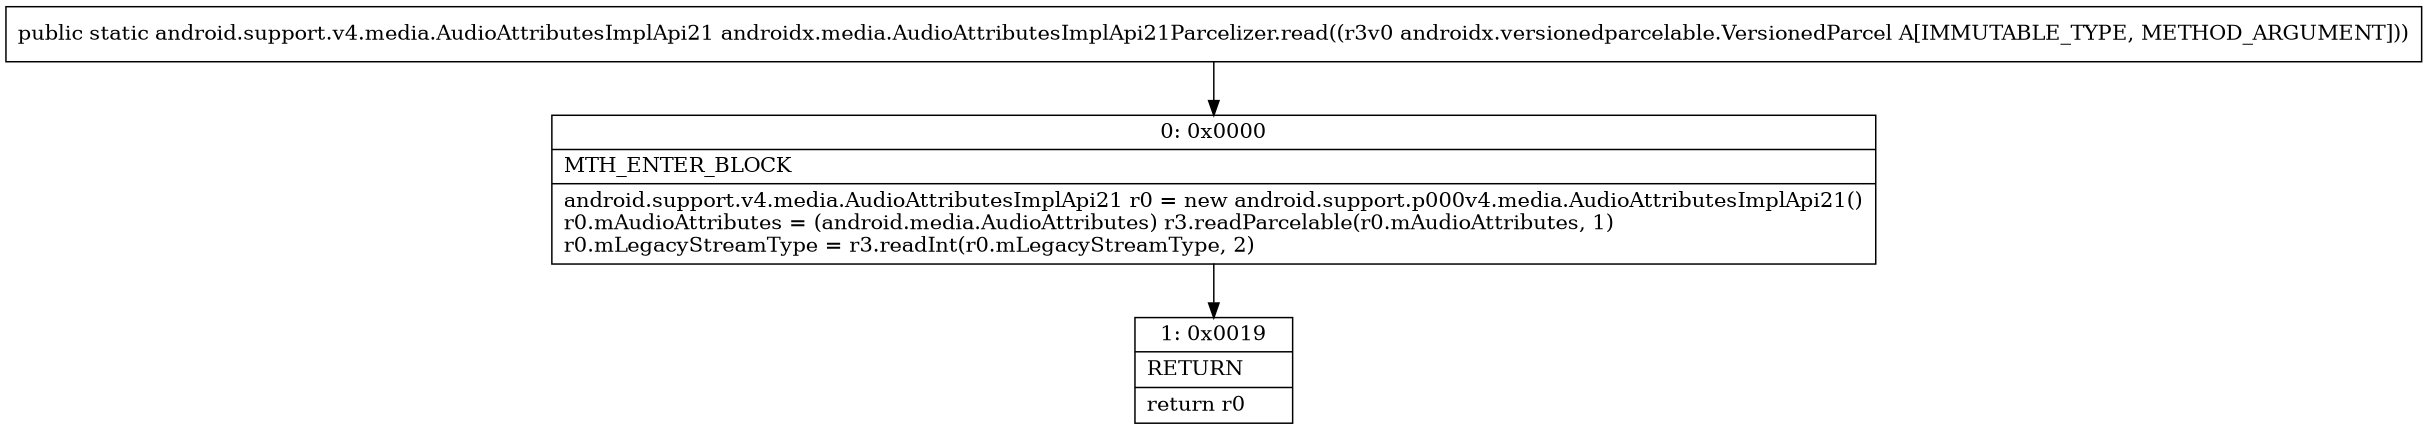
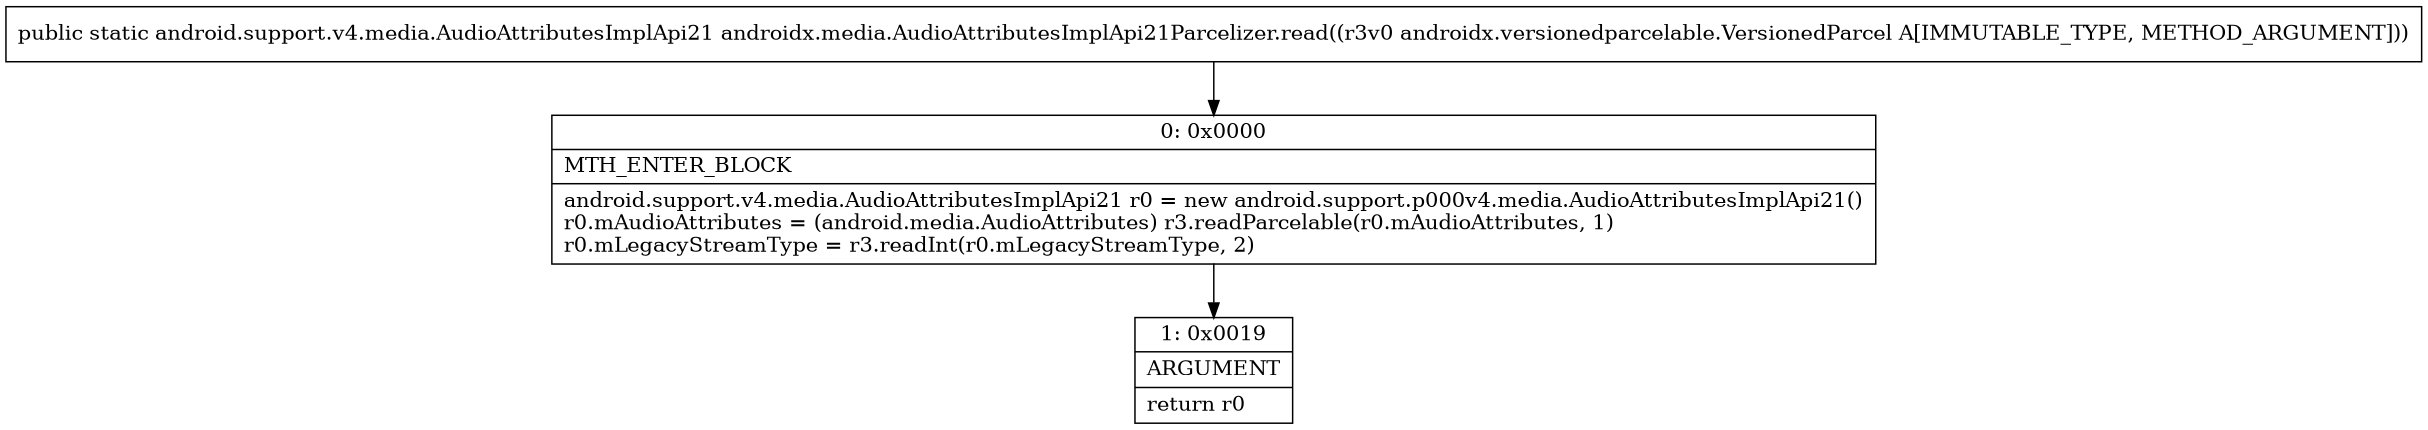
(1195, 369) -> (1214, 369)
